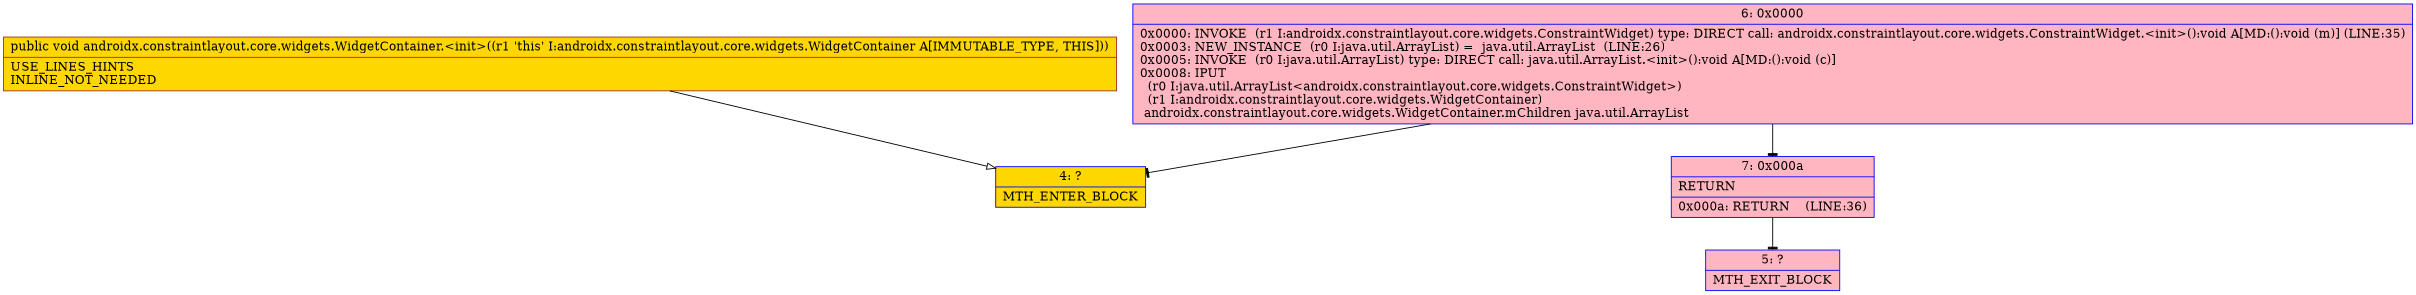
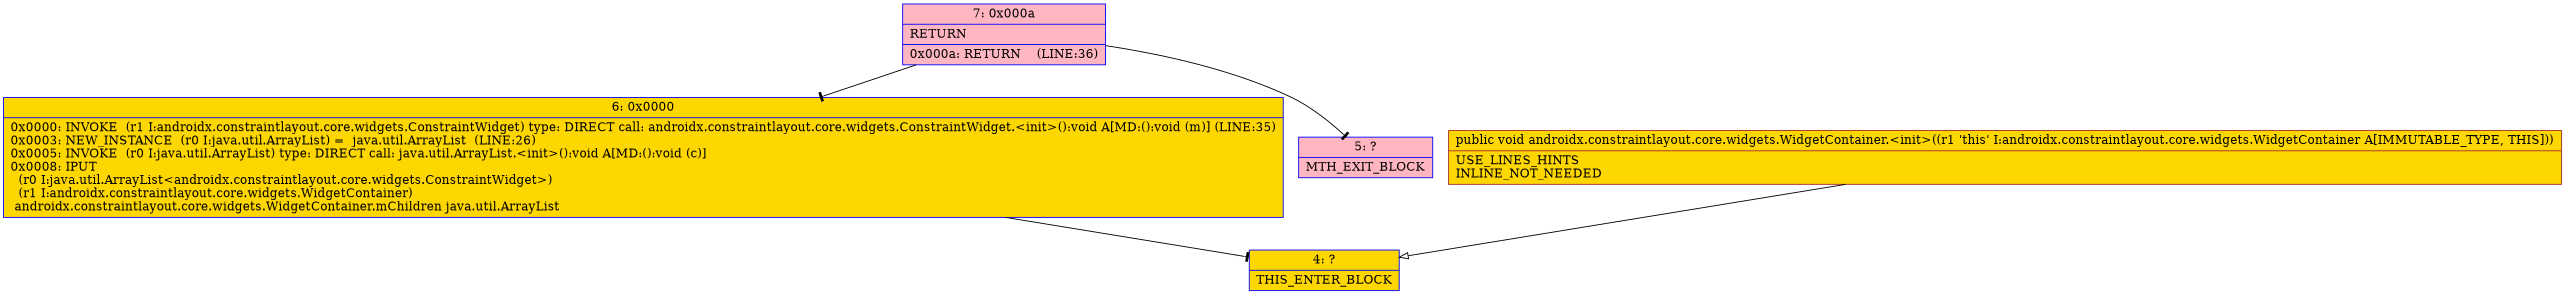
(1773, 64) -> (643, 157)
(1773, 138) -> (870, 80)
(1071, 197) -> (1324, 280)
